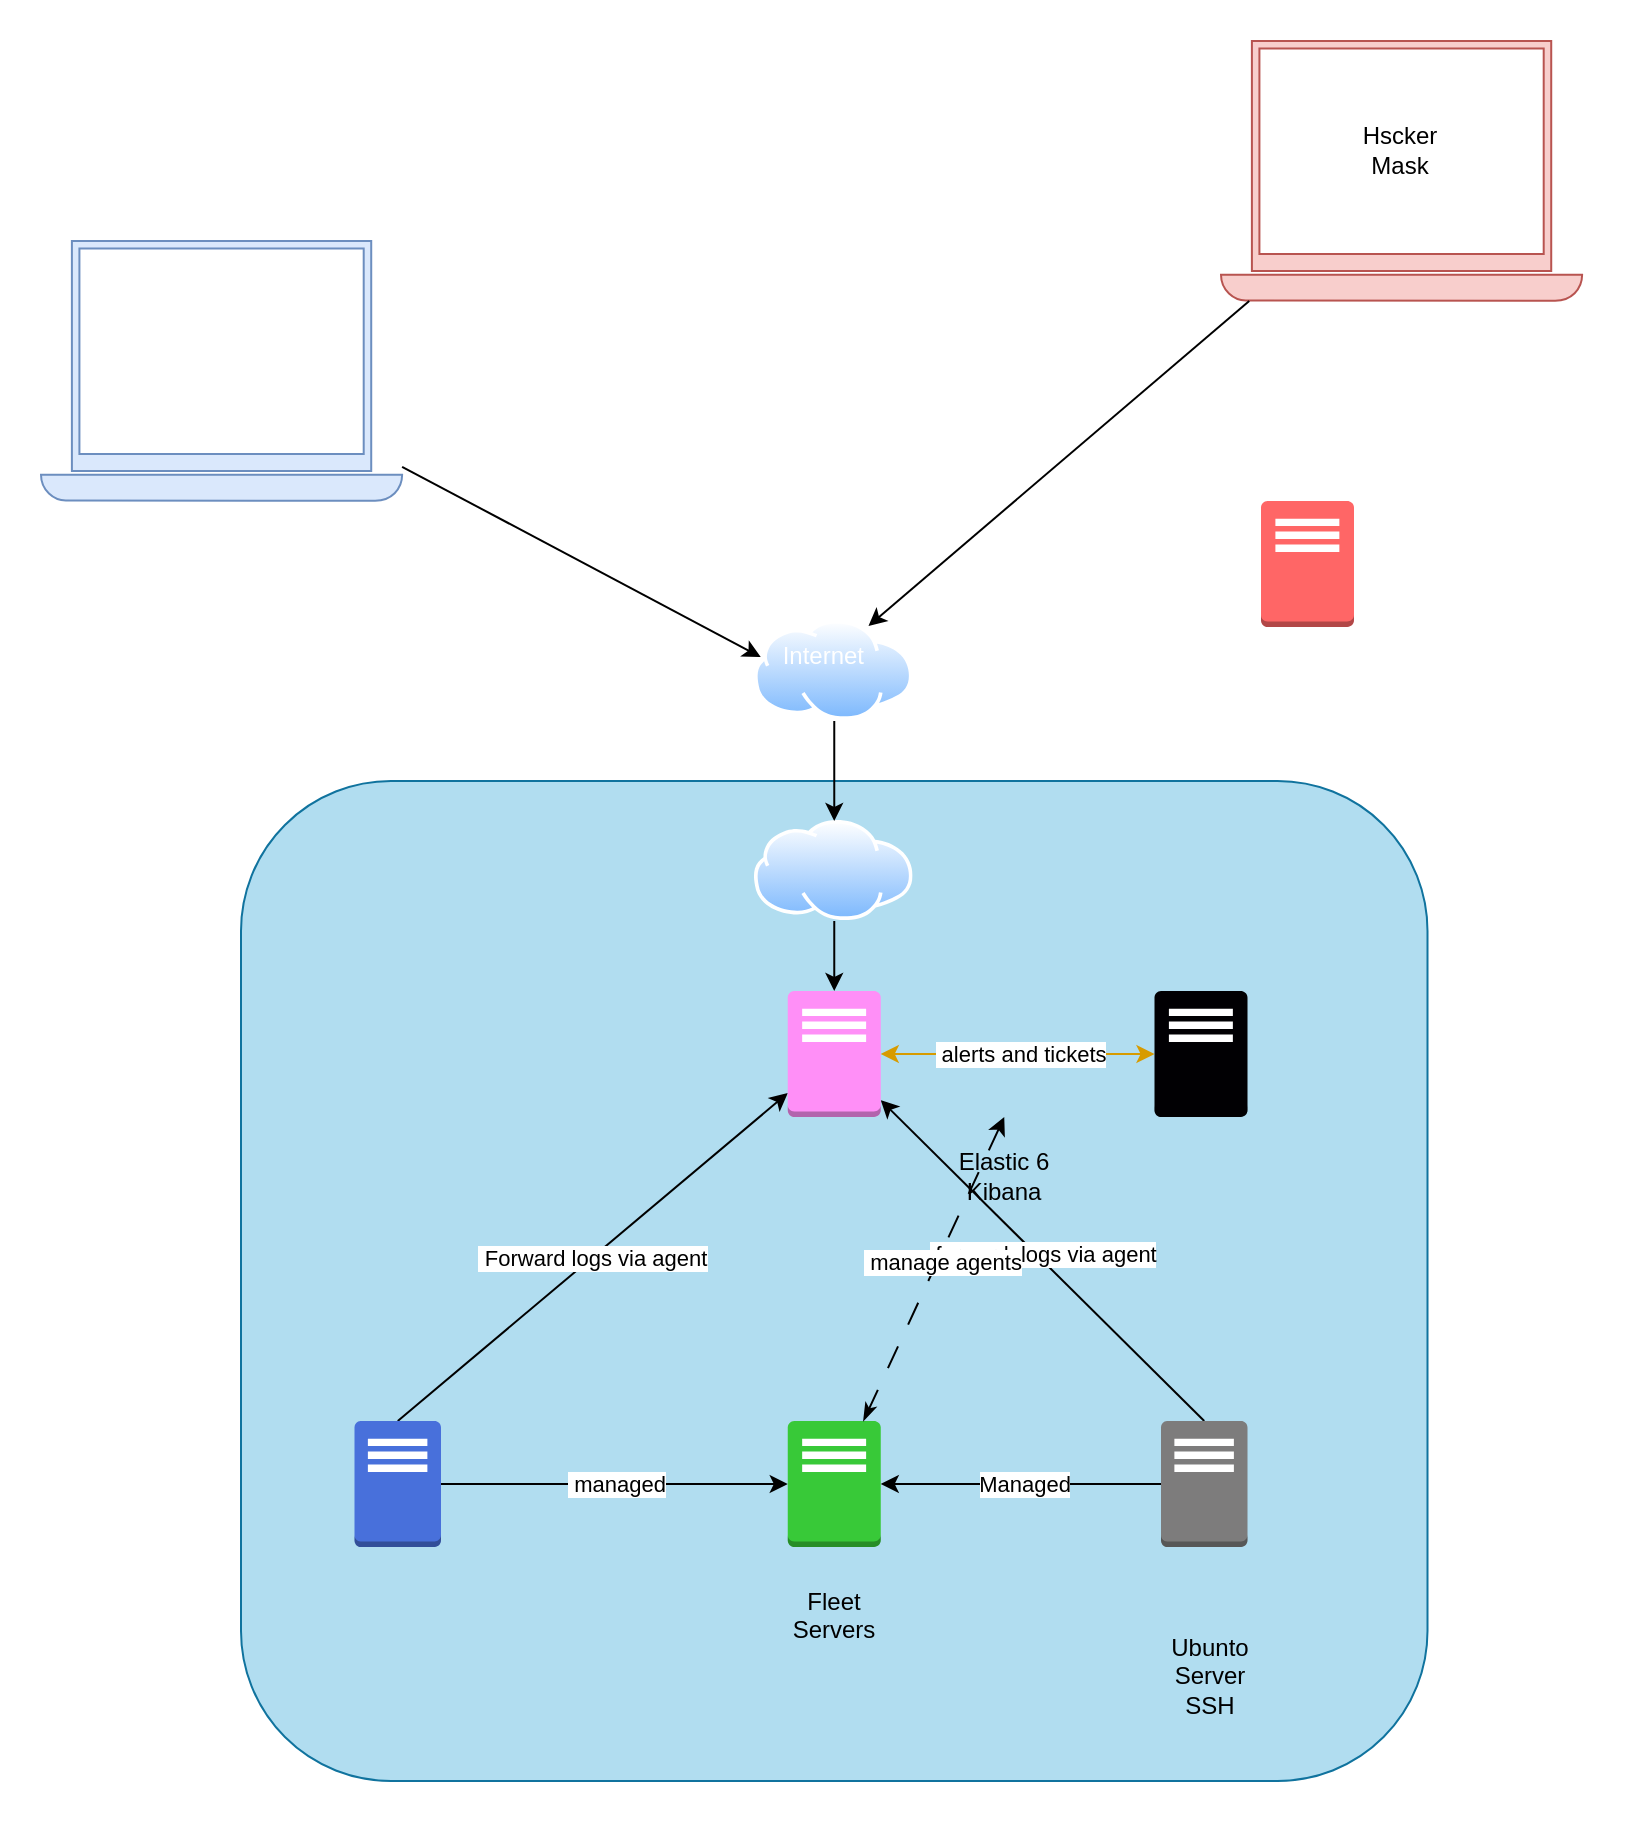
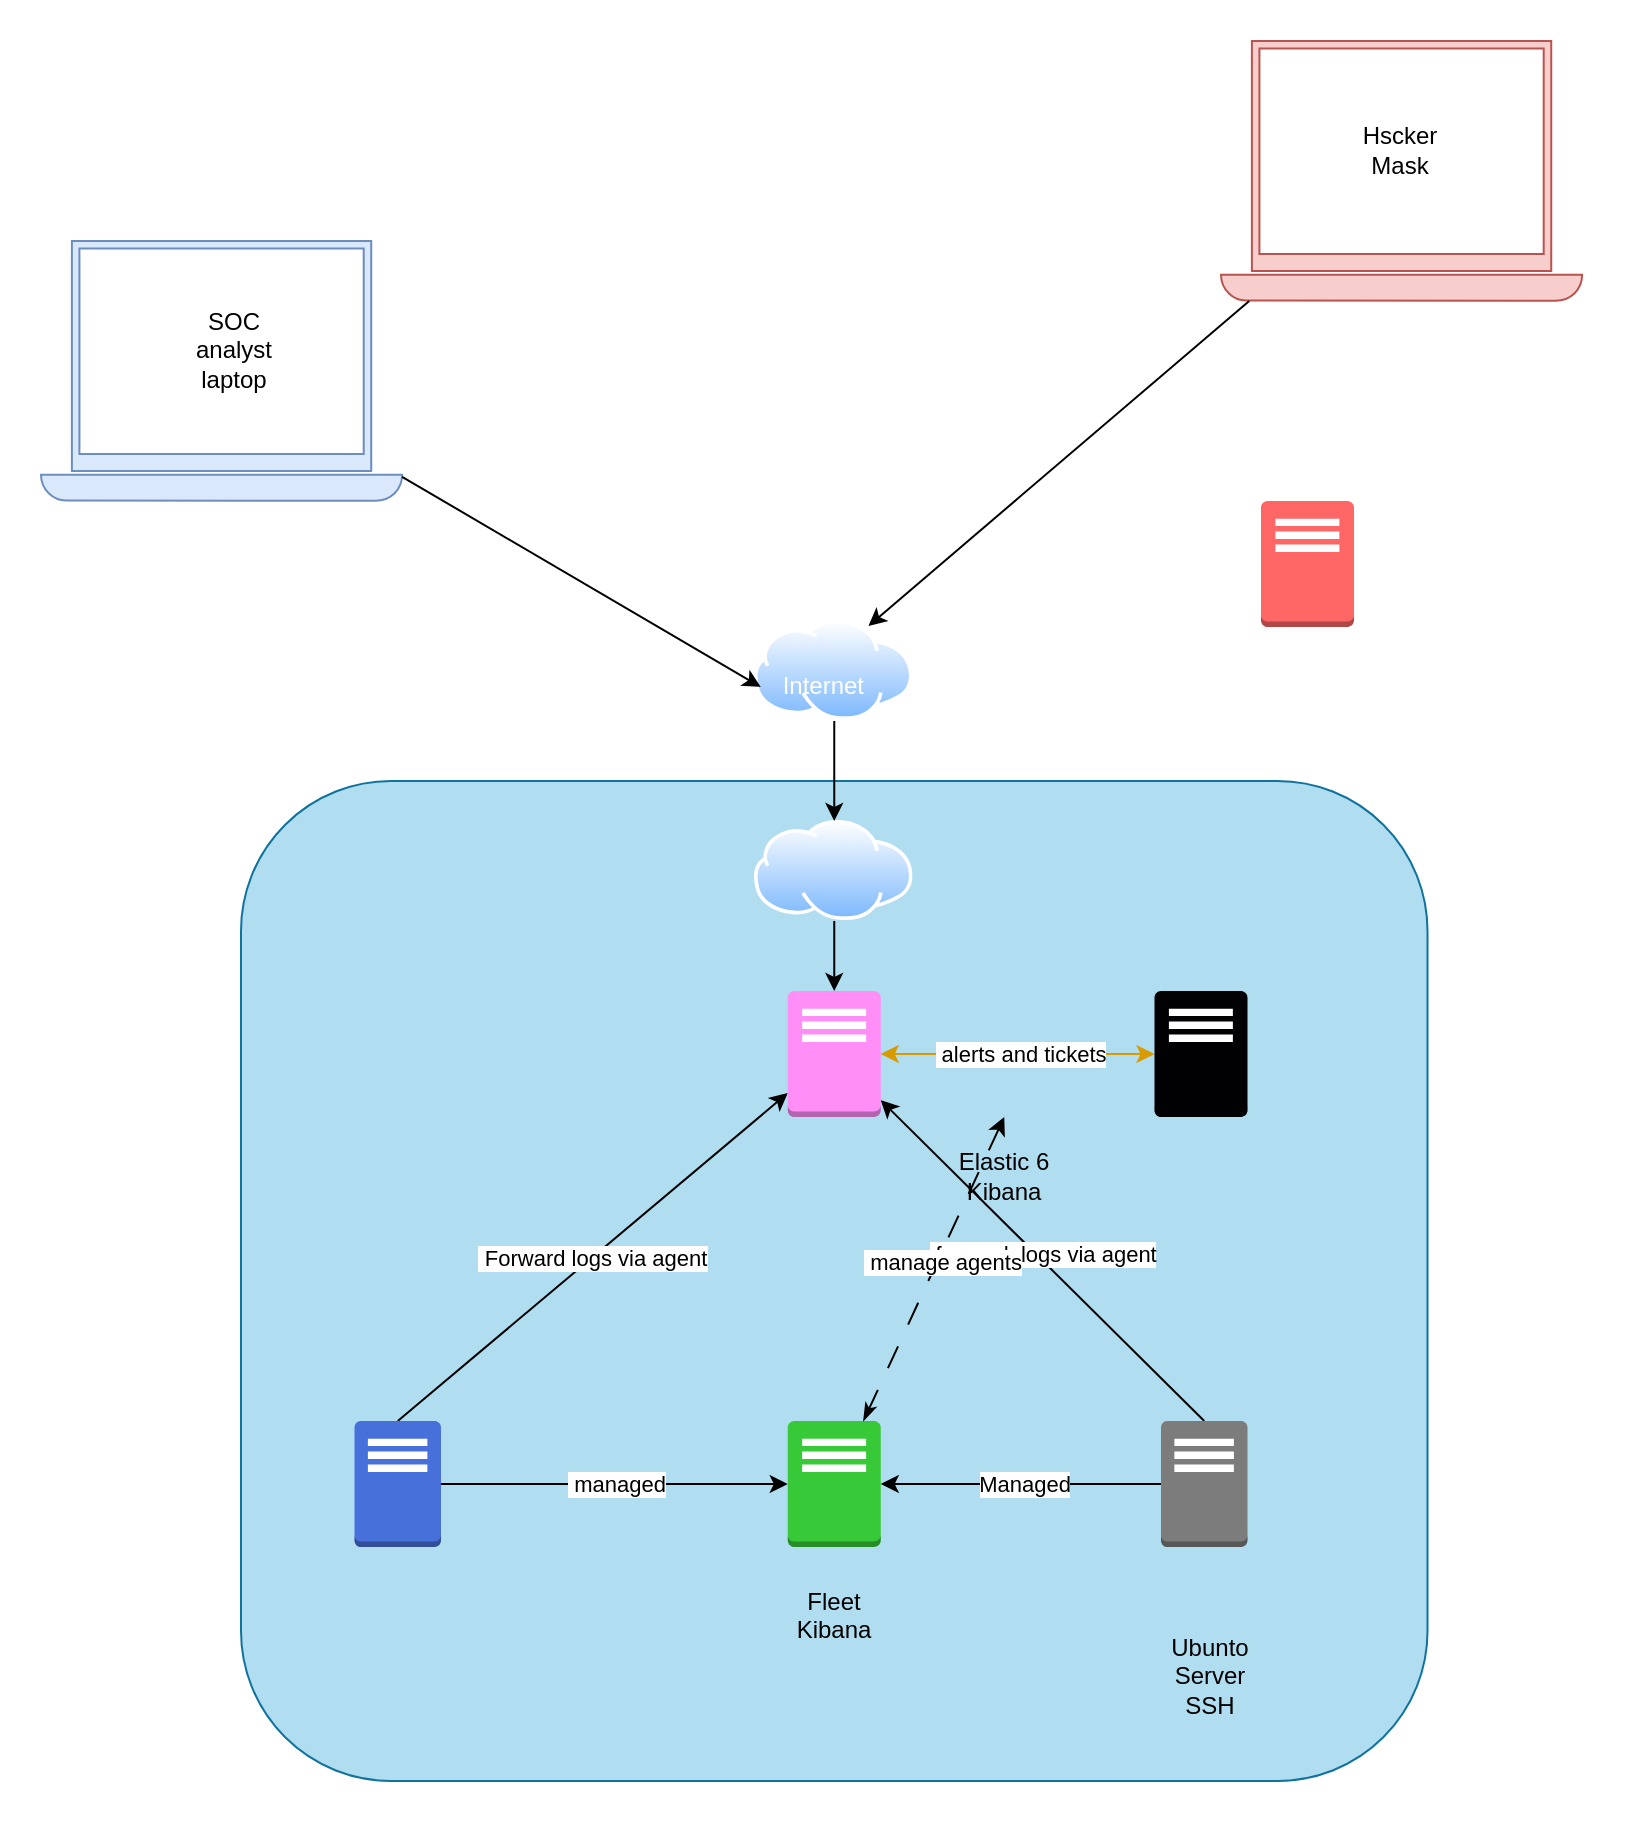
none -> (235, 351)
(821, 657) -> (821, 687)
(835, 1631) -> (835, 1631)
